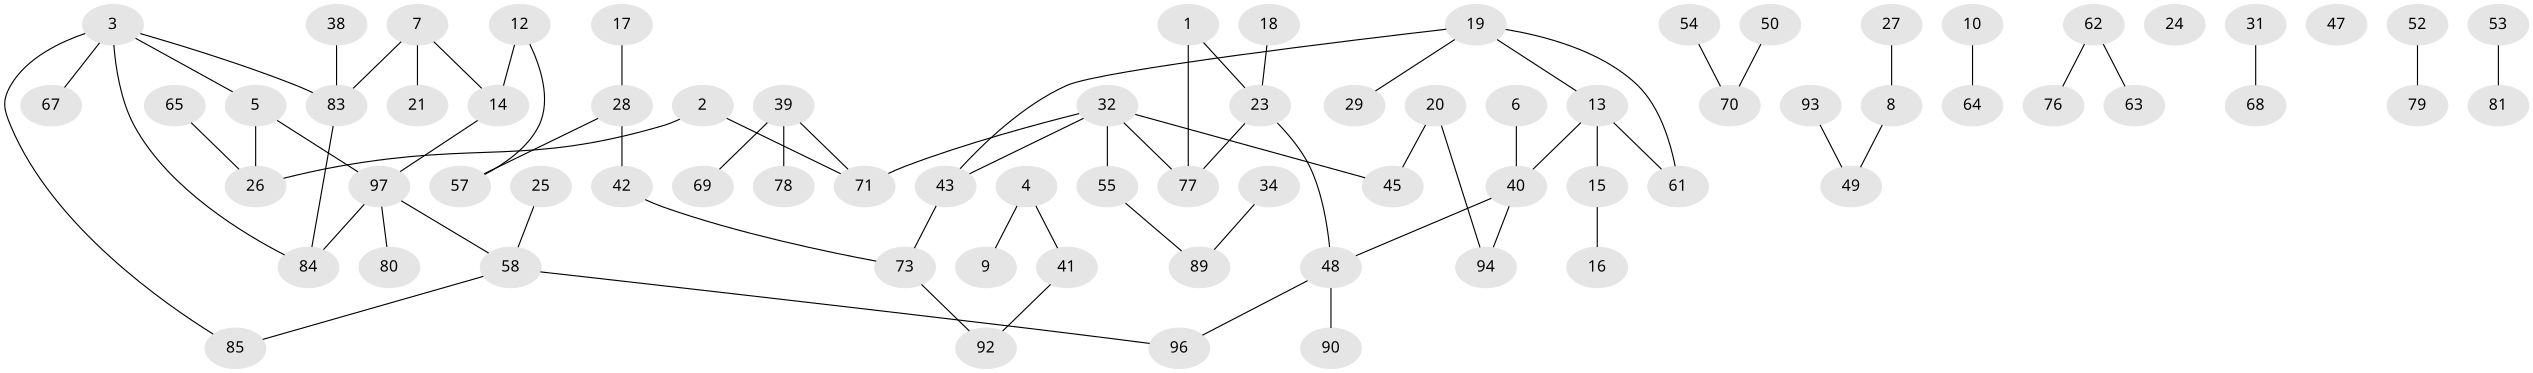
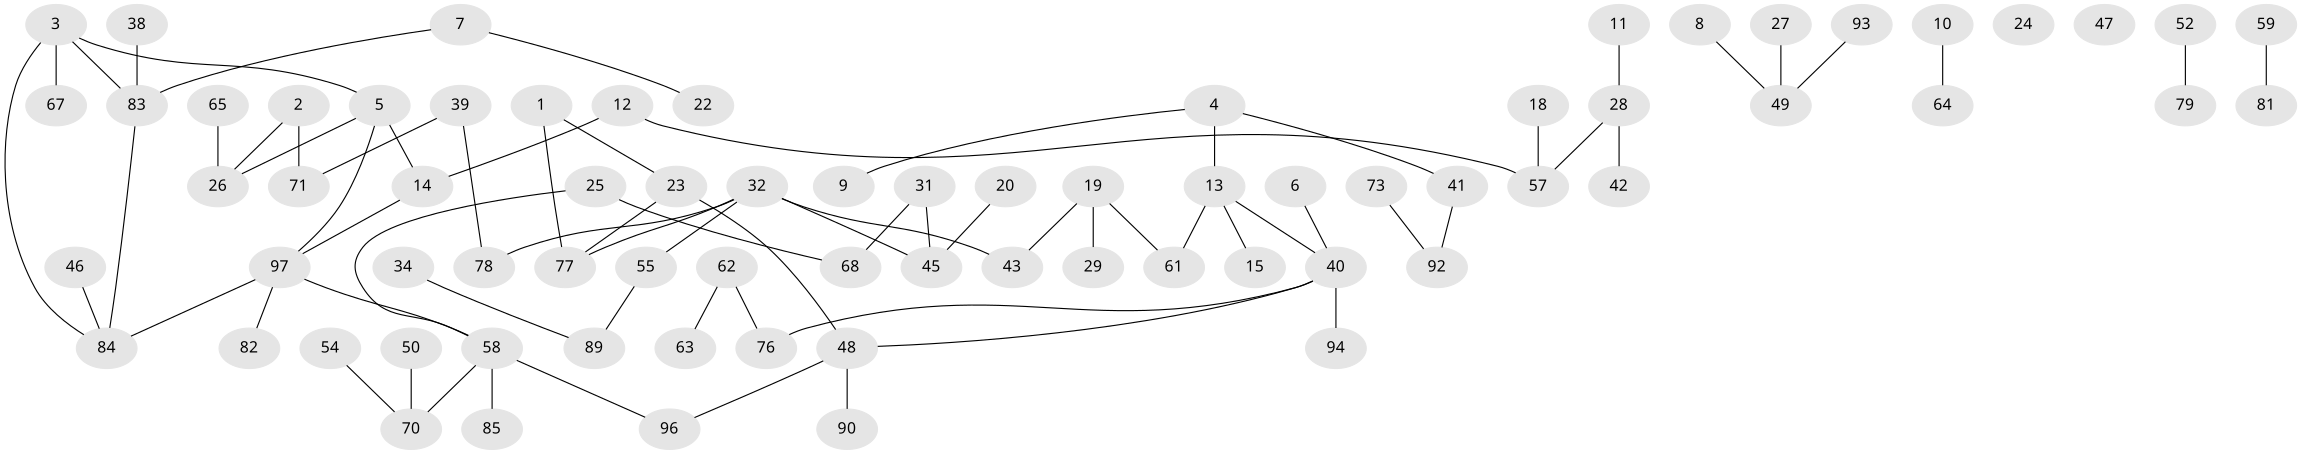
(622, 25) -> (1619, 25)
(2498, 25) -> (2266, 25)
(458, 65) -> (401, 146)
(1265, 65) -> (1538, 146)
(1537, 65) -> (1215, 146)
(1892, 65) -> (1781, 65)
(417, 106) -> (703, 106)
(973, 143) -> (638, 225)
(703, 187) -> none
(1461, 187) -> none
(52, 194) -> none
(925, 227) -> none
none -> (928, 227)
none -> (719, 234)
(759, 235) -> none
none -> (75, 267)
(389, 267) -> (249, 348)
(1597, 267) -> none
none -> (1051, 308)
none -> (452, 389)
